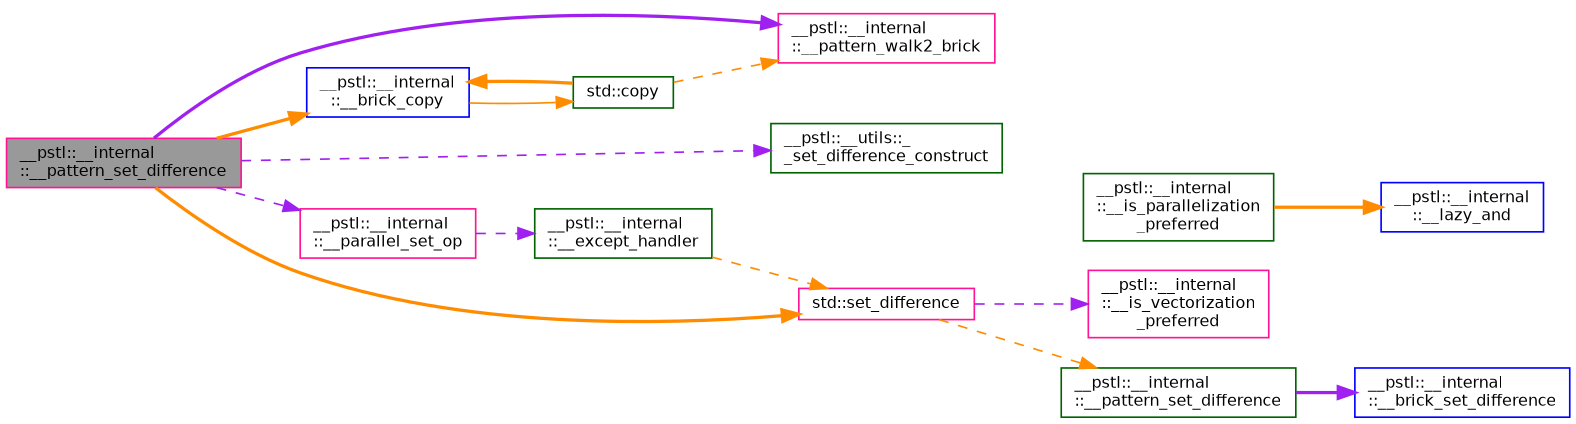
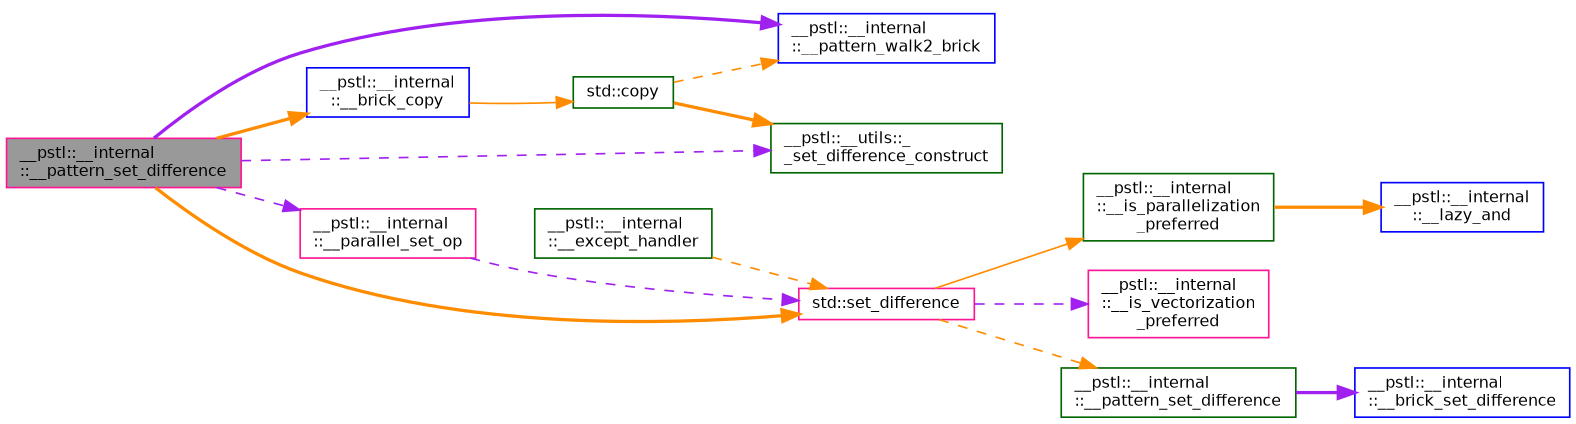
(887, 38) -> (887, 38)
(530, 82) -> (714, 111)
(497, 233) -> (625, 286)
none -> (1001, 266)
